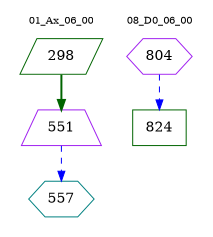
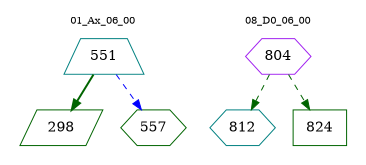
(61, 87) -> (85, 88)
(159, 87) -> (297, 88)
(61, 128) -> (104, 56)
none -> (243, 128)
(61, 199) -> (153, 128)
